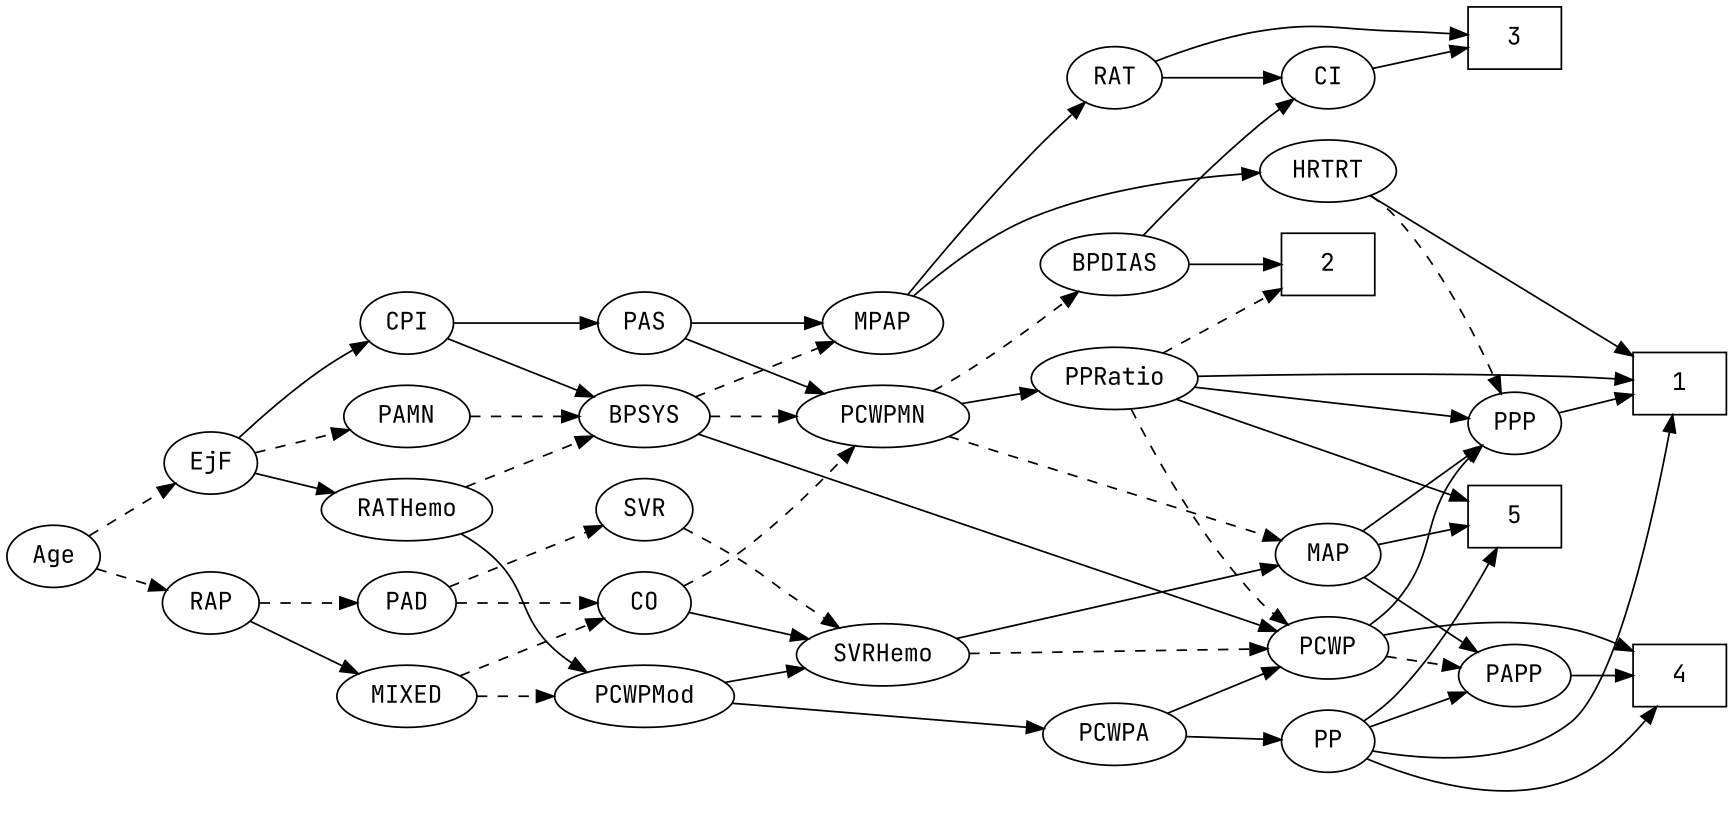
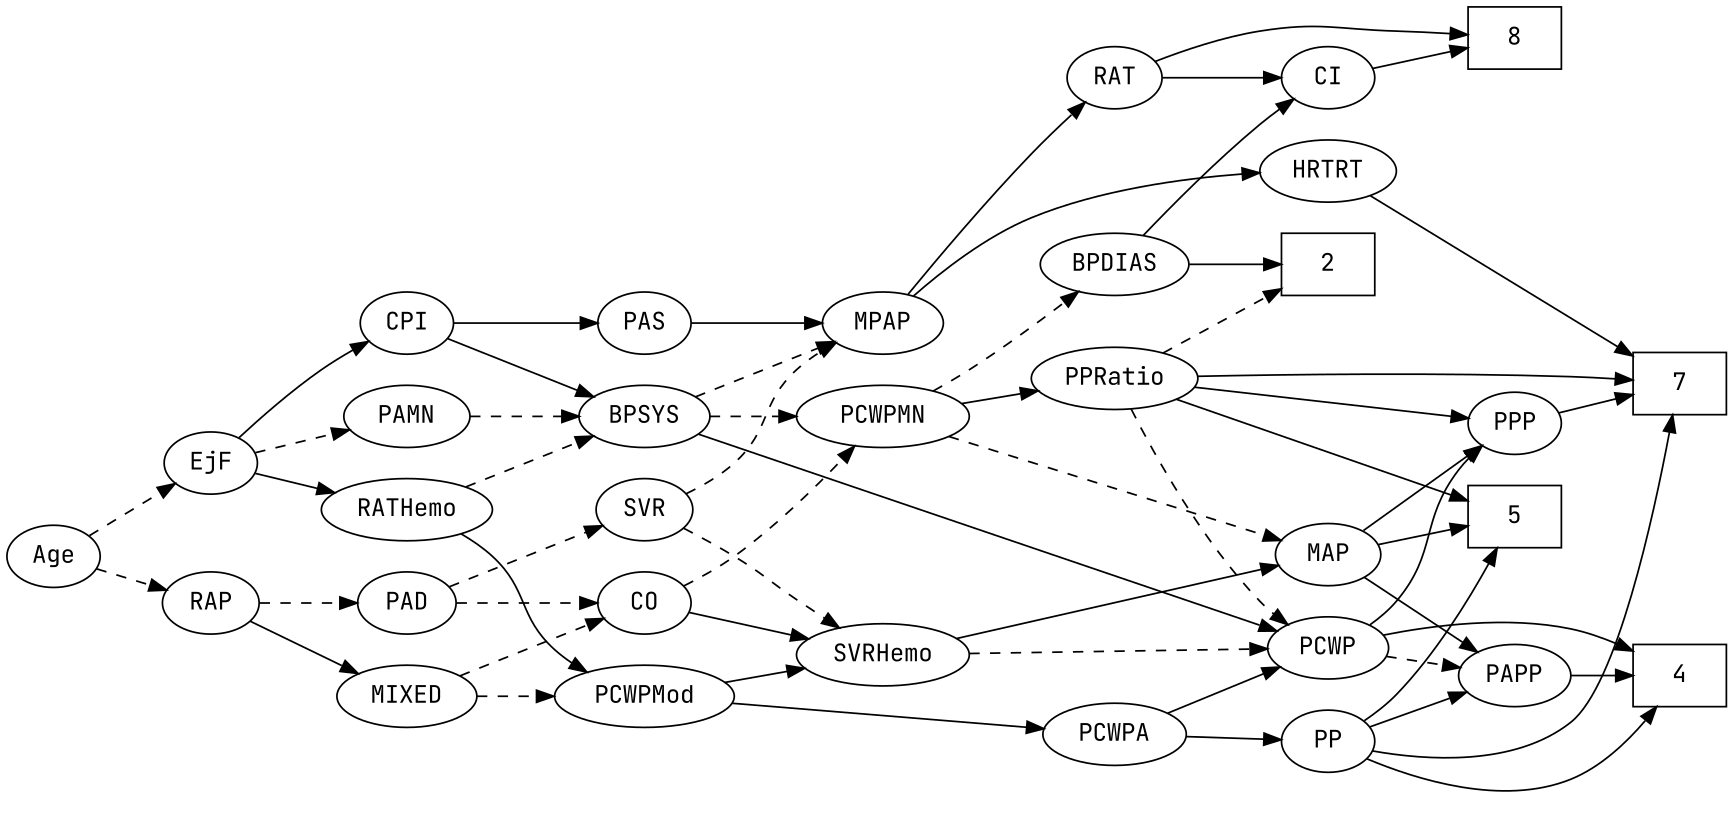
(1515, 38) -> (1515, 38)
(1442, 279) -> none
(746, 363) -> none
(1680, 384) -> (1680, 384)
none -> (760, 429)
